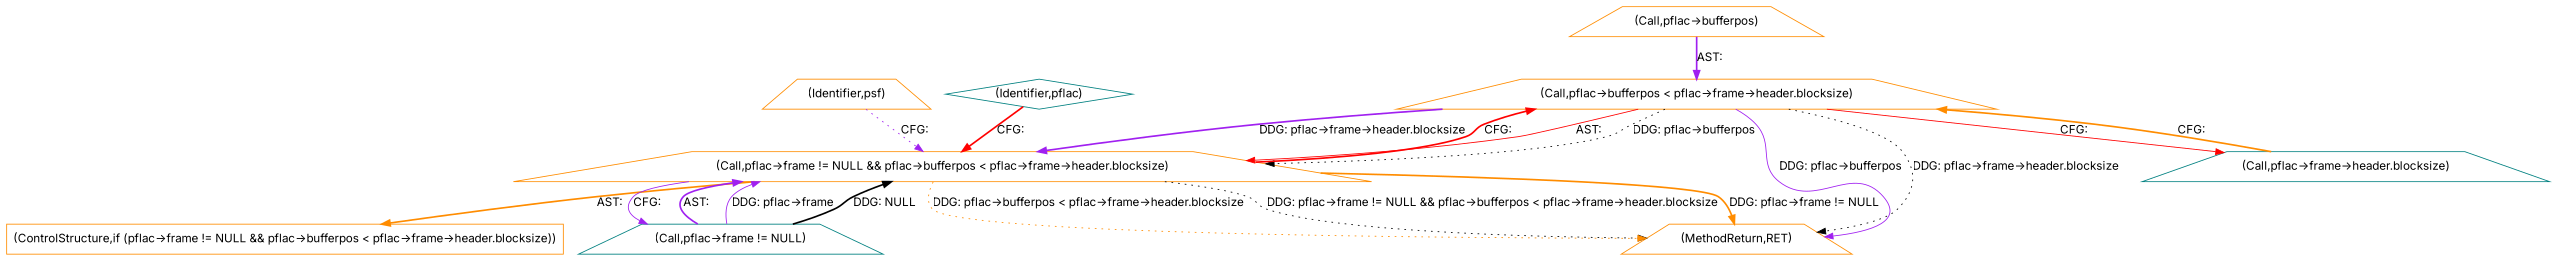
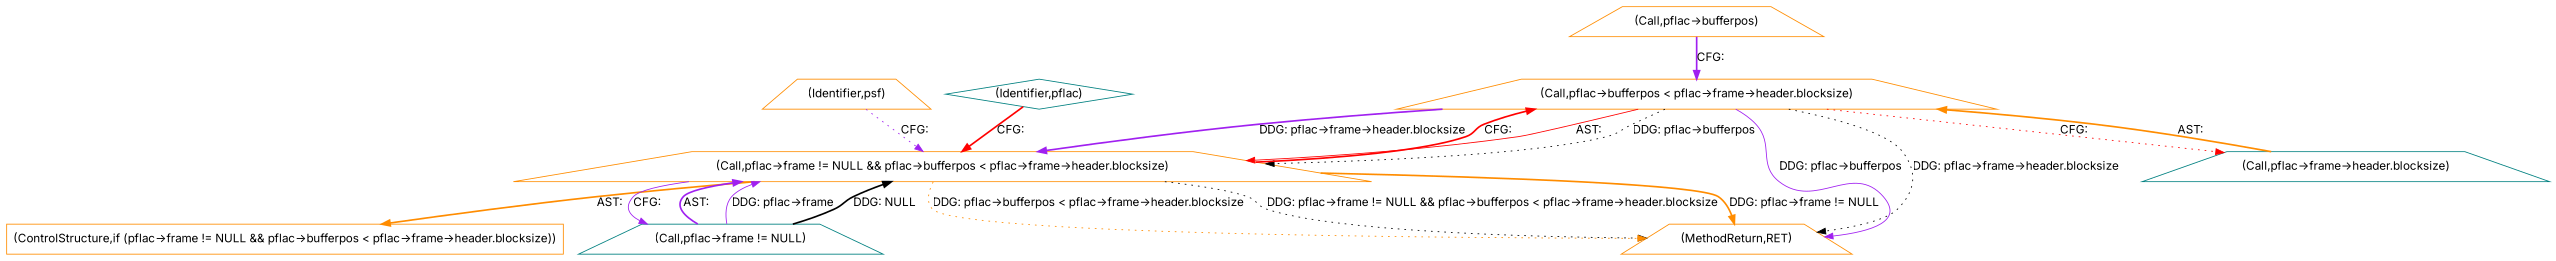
(1711, 58) -> (1712, 58)
(2021, 130) -> (2021, 130)
(2193, 130) -> (2192, 130)
